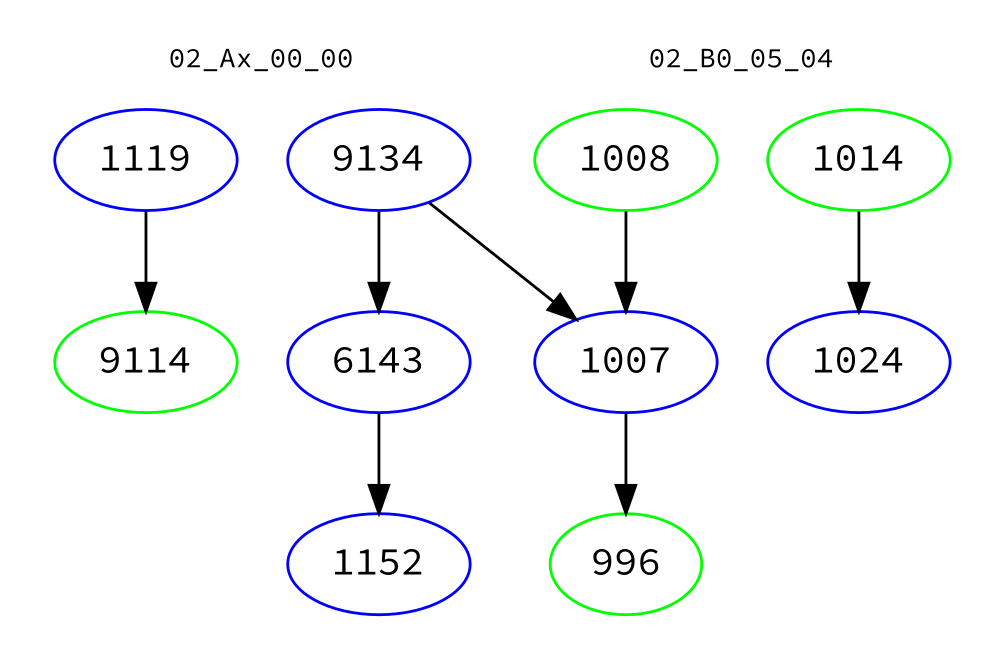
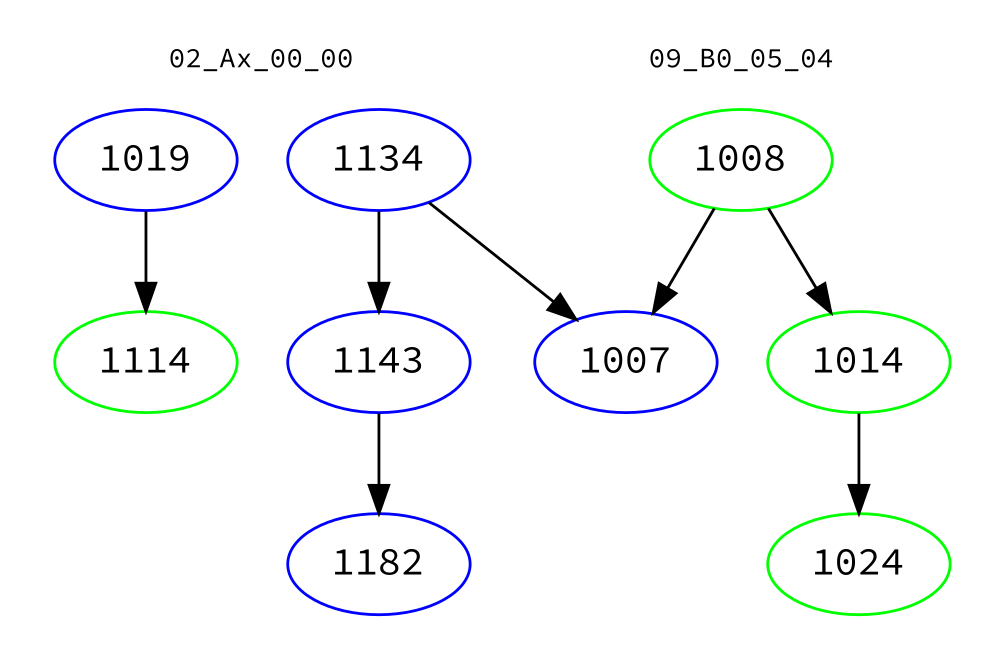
(742, 60) -> (742, 60)
(146, 160) -> (146, 160)
(379, 160) -> (379, 160)
none -> (792, 248)
(146, 362) -> (146, 362)
(379, 362) -> (379, 362)
(859, 362) -> (859, 564)
(379, 564) -> (379, 564)
(626, 564) -> none
